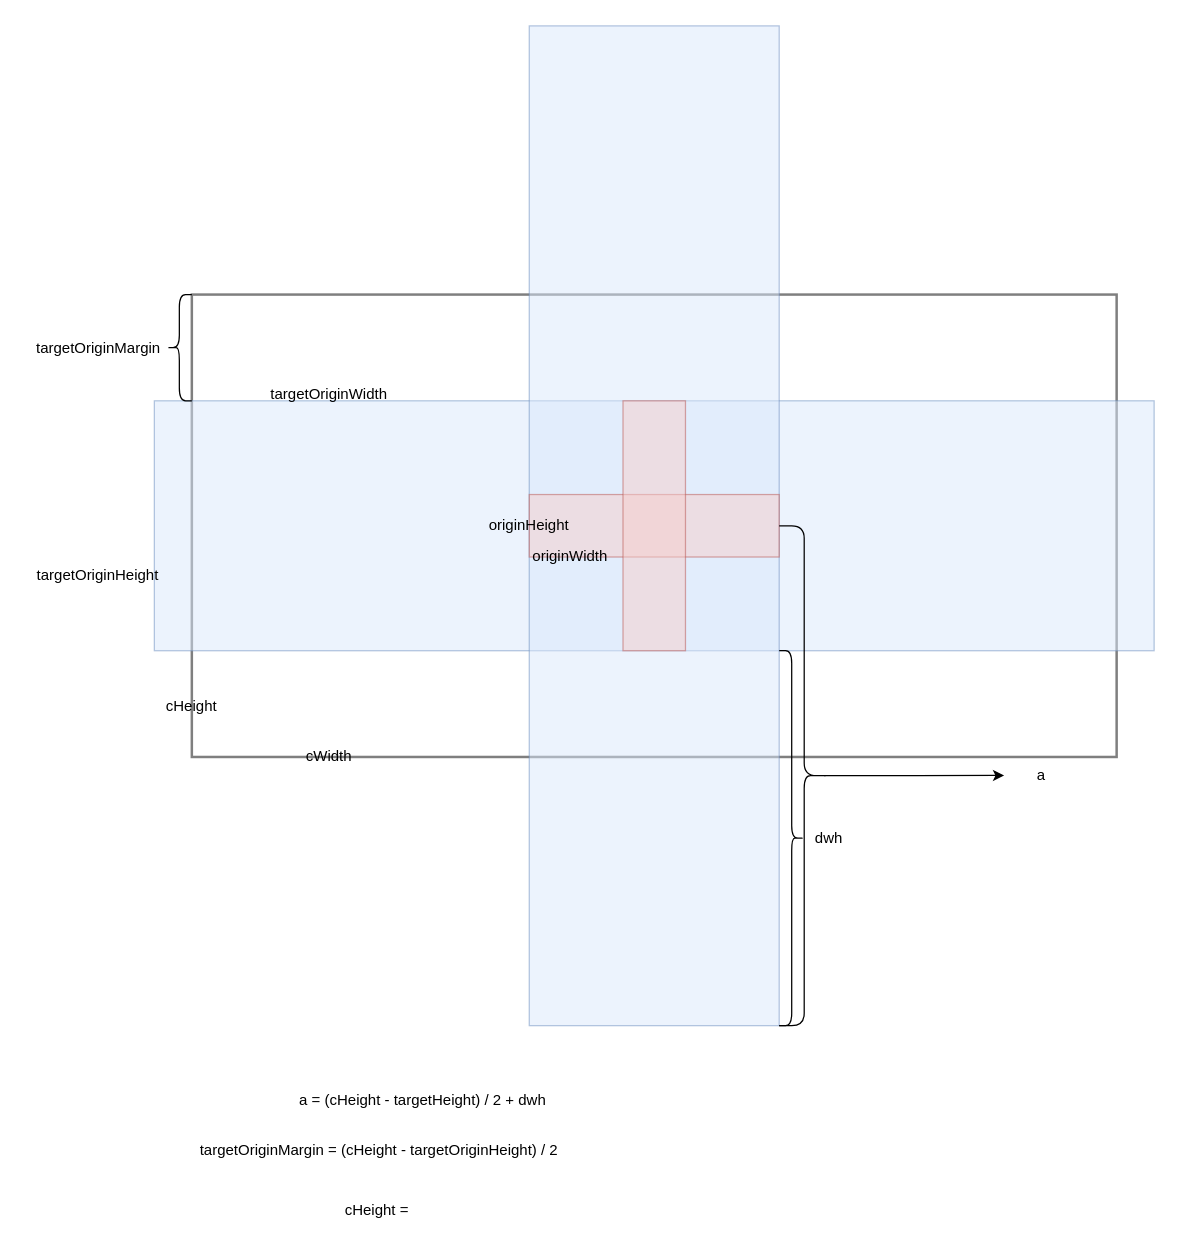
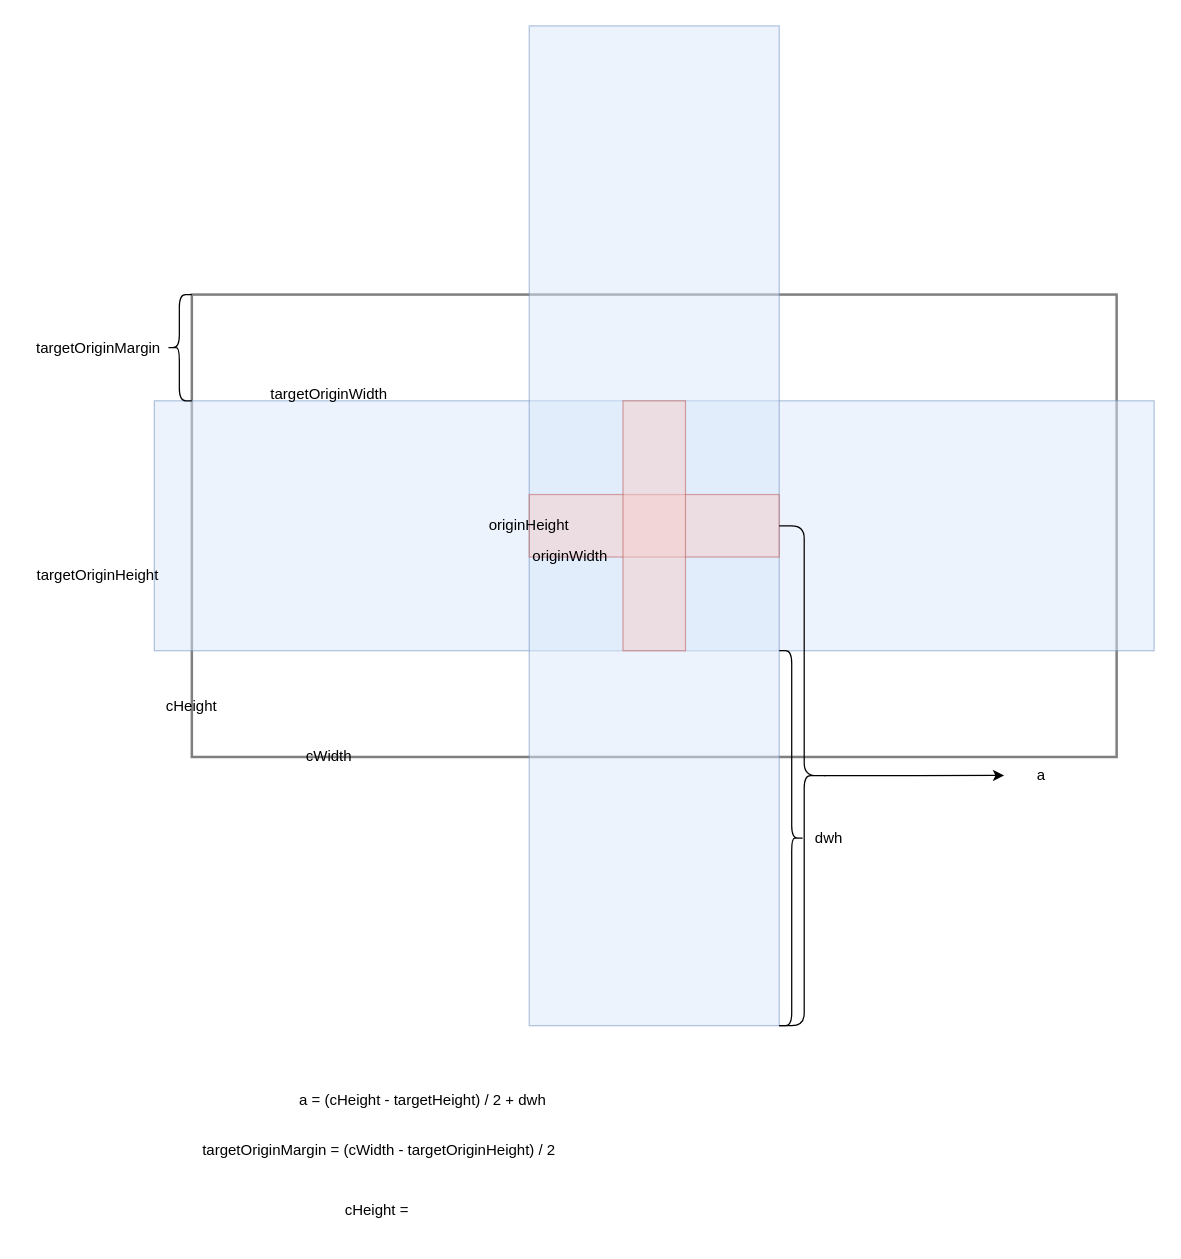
(379, 1151) -> (379, 1151)
